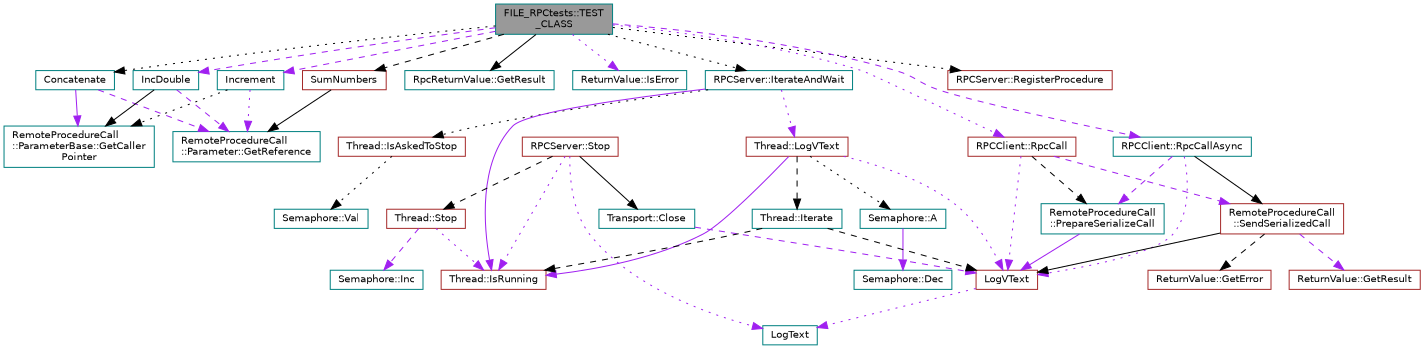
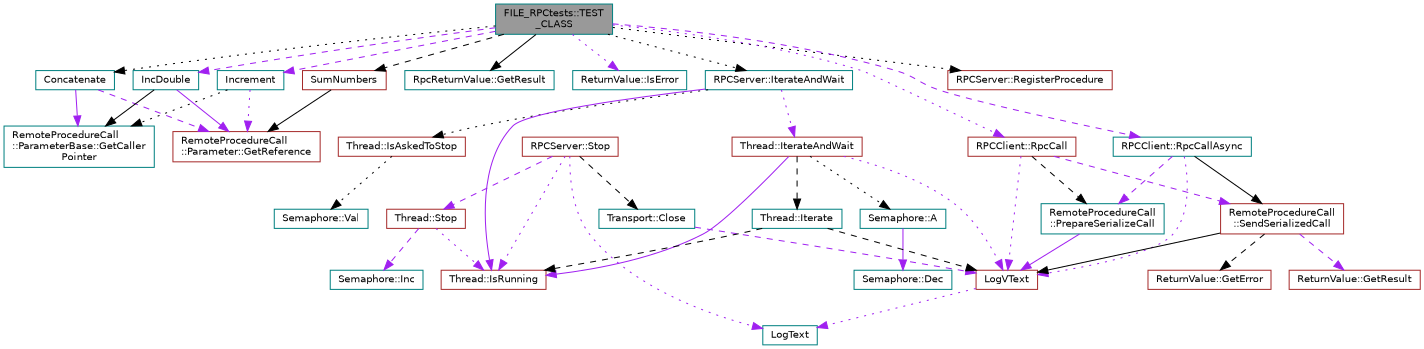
(199, 108) -> (199, 108)
(247, 147) -> (247, 147)
(797, 147) -> (797, 147)
(605, 179) -> (605, 179)
(503, 180) -> (503, 180)
